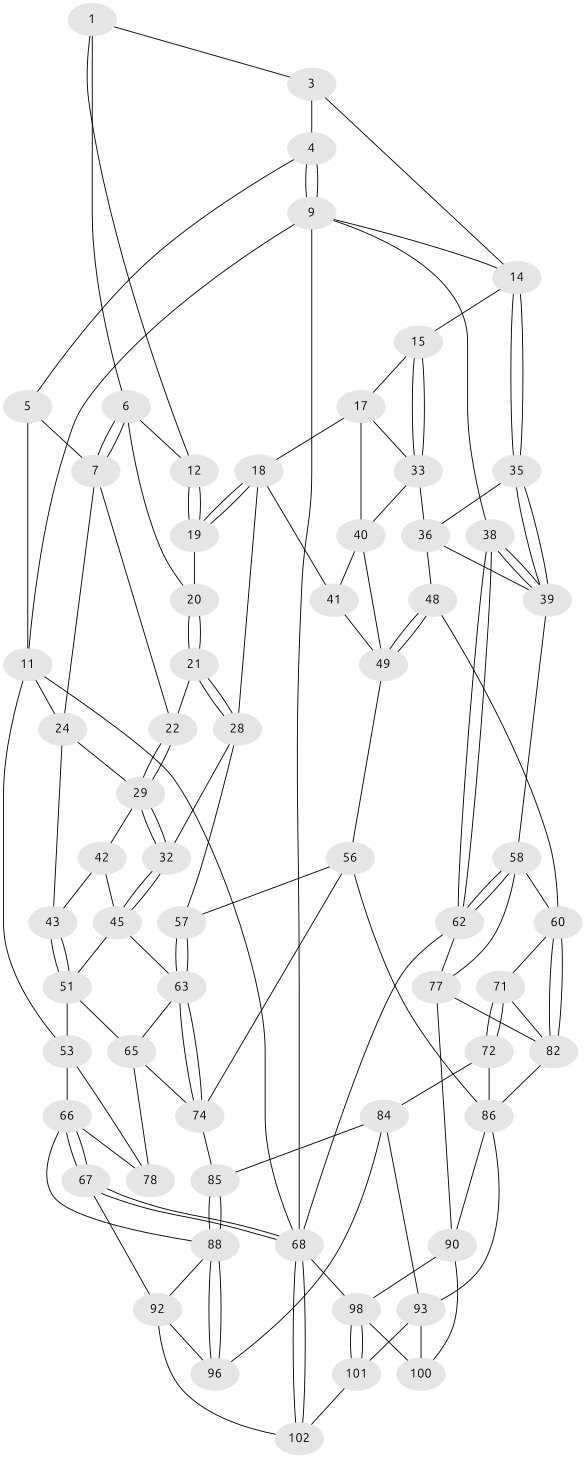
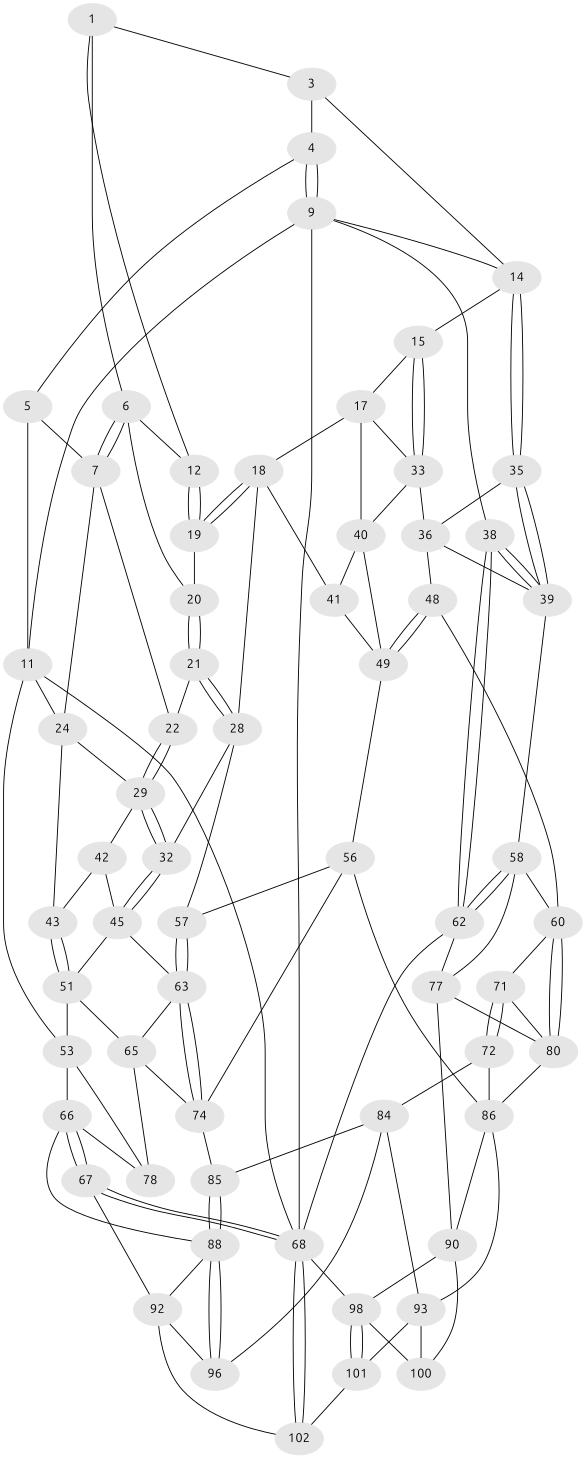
(554, 1052) -> (554, 1052)
